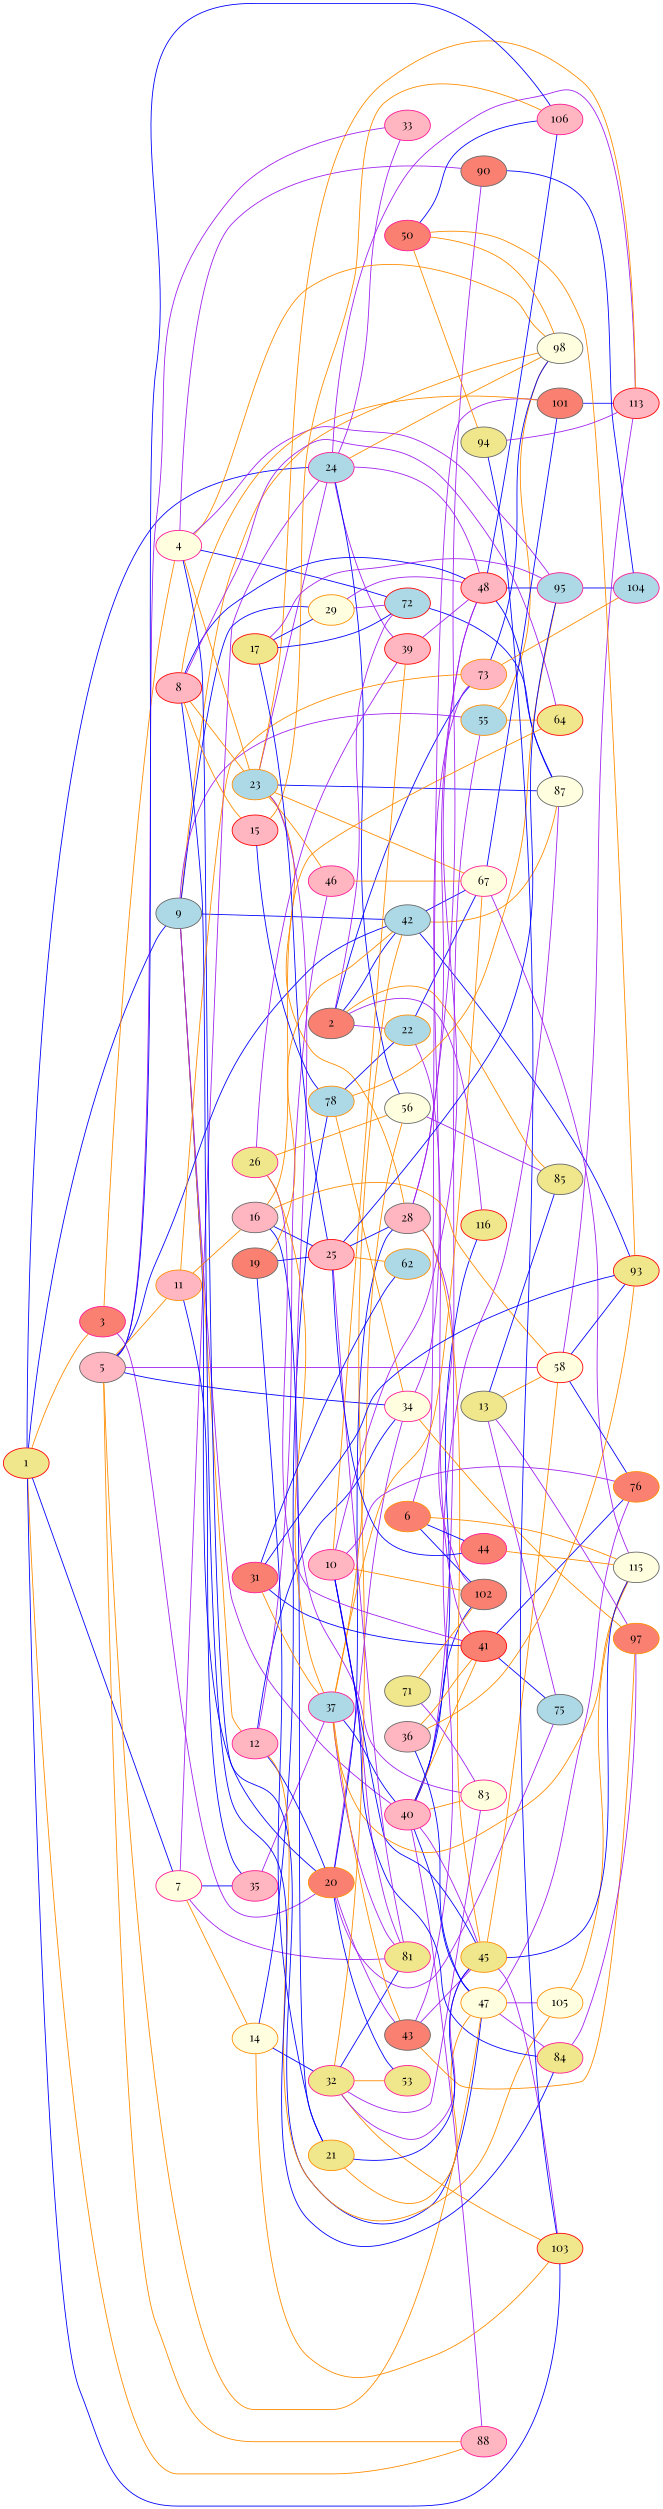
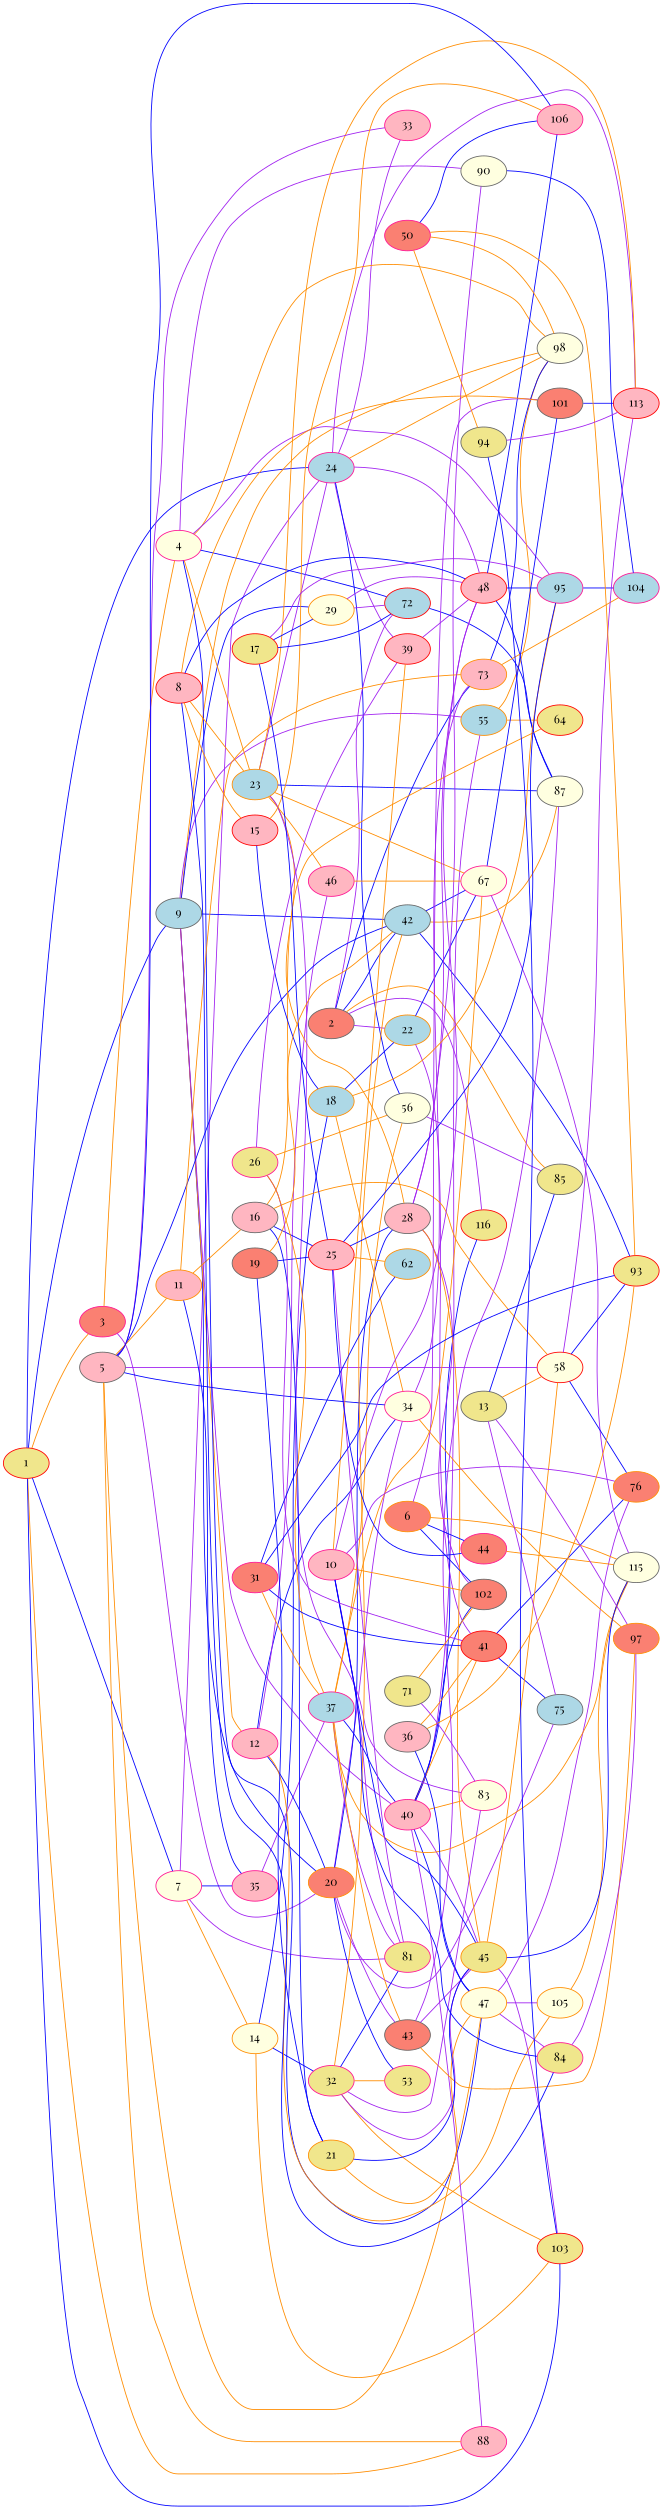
(484, 171) -> (484, 171)
(359, 445) -> none
(331, 1101) -> (331, 1101)
